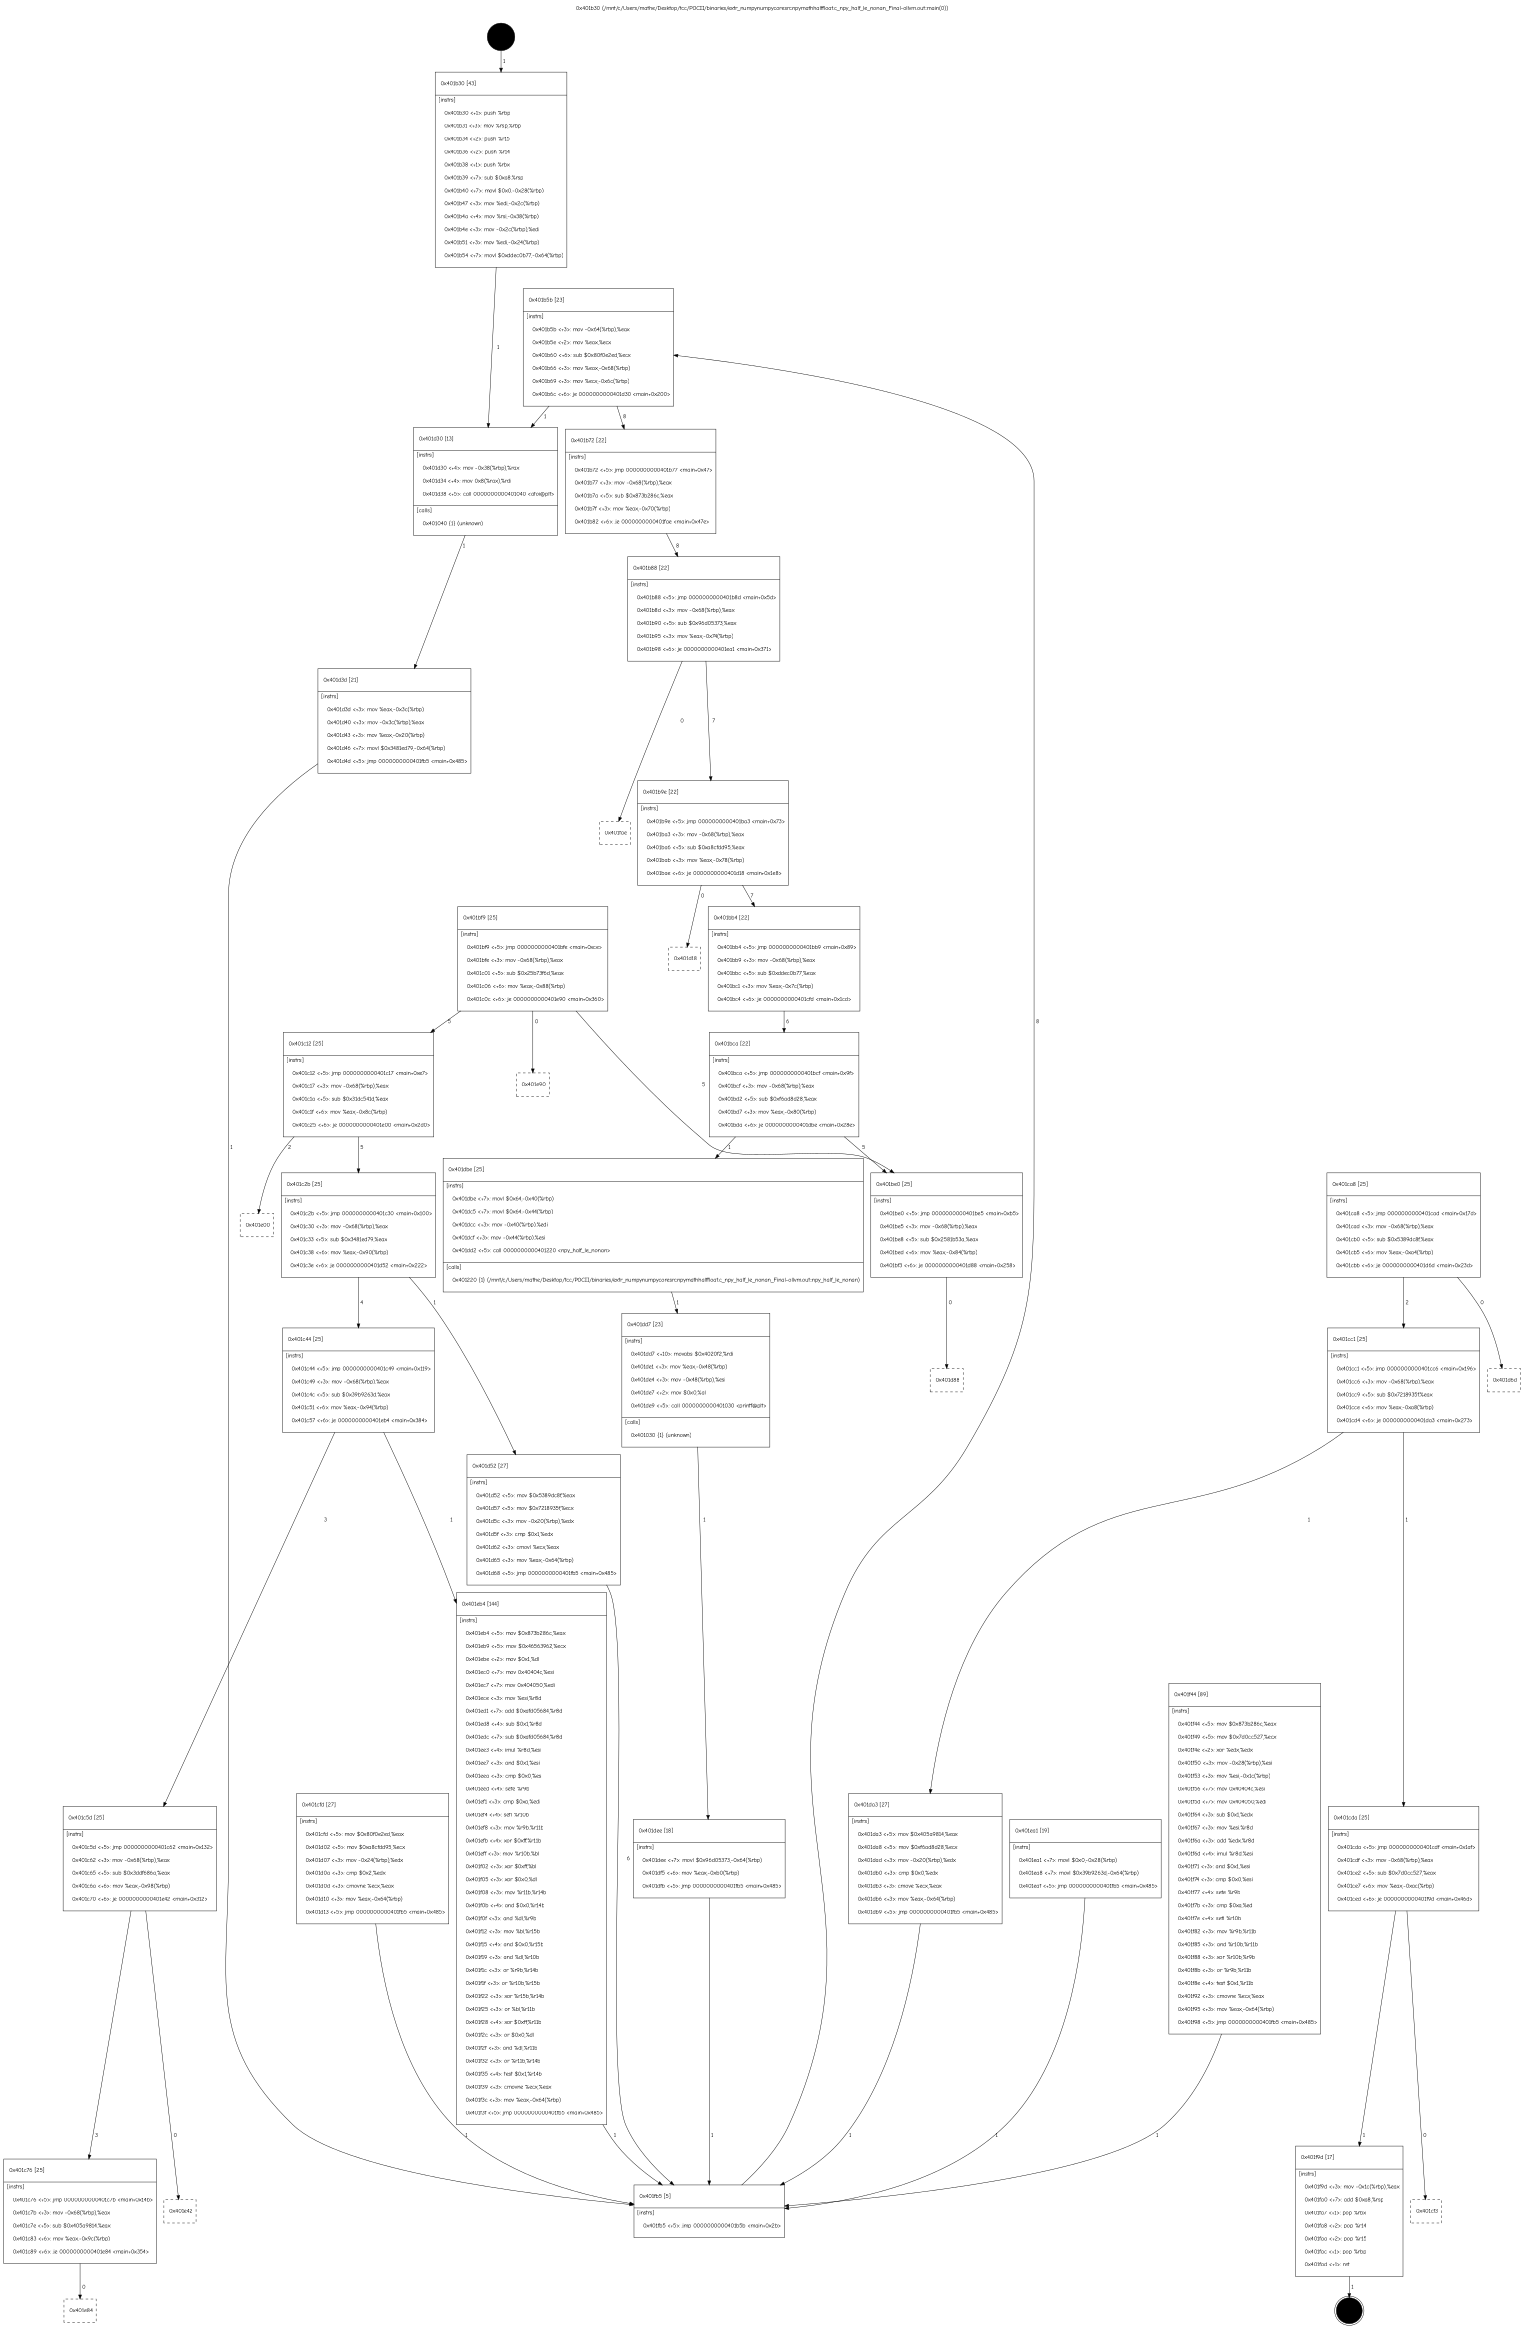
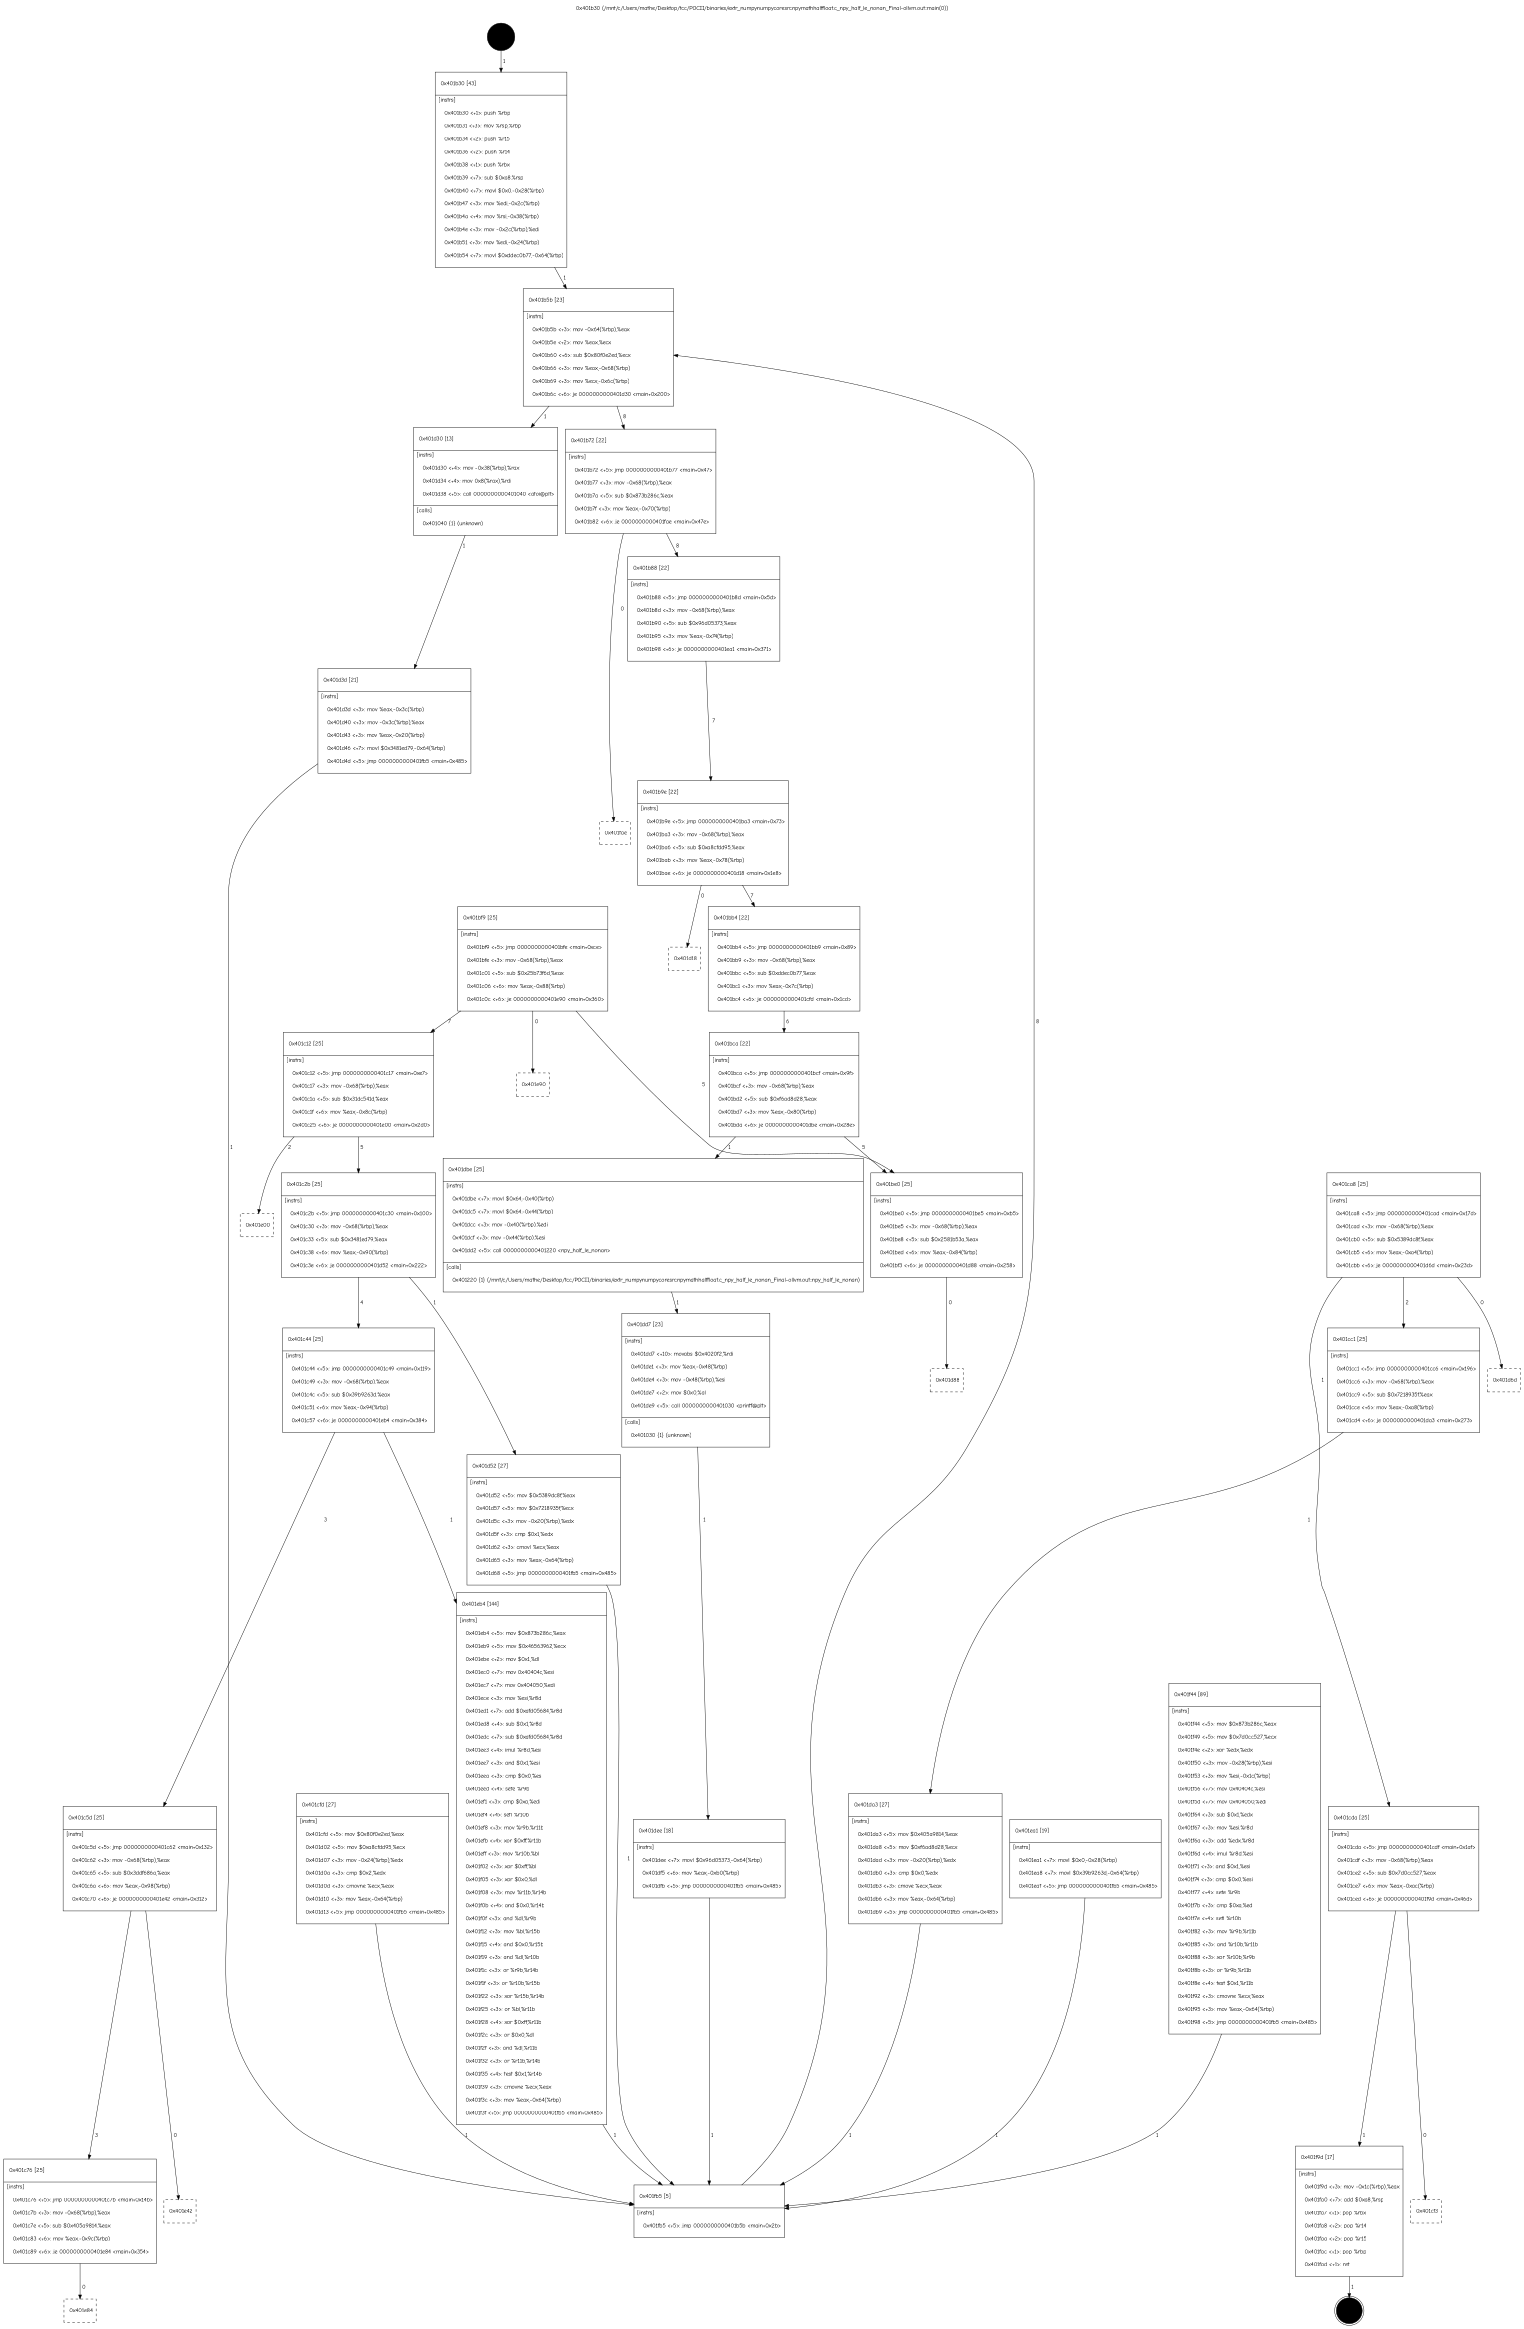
(492, 345) -> (559, 276)
(650, 739) -> (610, 675)
(449, 1022) -> (449, 1022)
(1404, 1617) -> (1316, 1541)
(628, 1859) -> (628, 1859)
